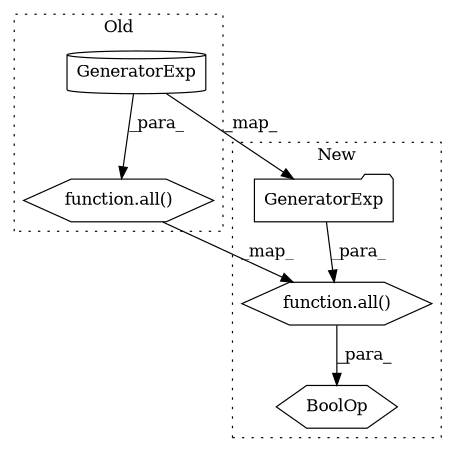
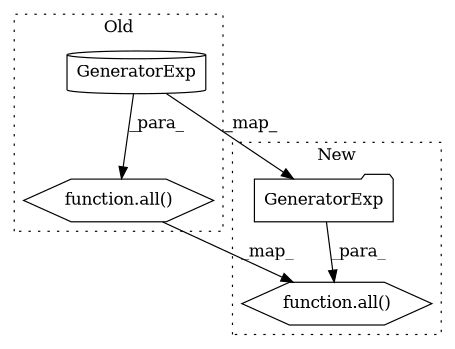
(337, 407) -> none
